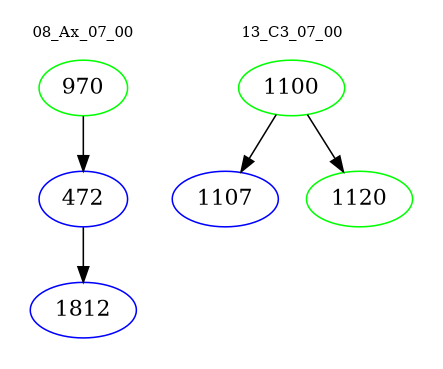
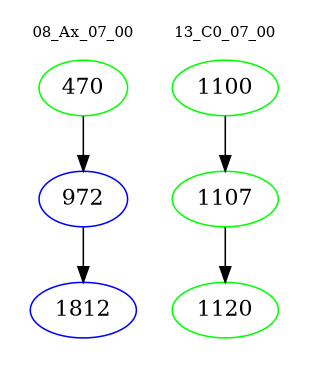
(292, 33) -> (225, 33)
(83, 88) -> (83, 88)
(321, 137) -> (225, 247)
(83, 199) -> (83, 199)
(225, 199) -> (225, 199)
